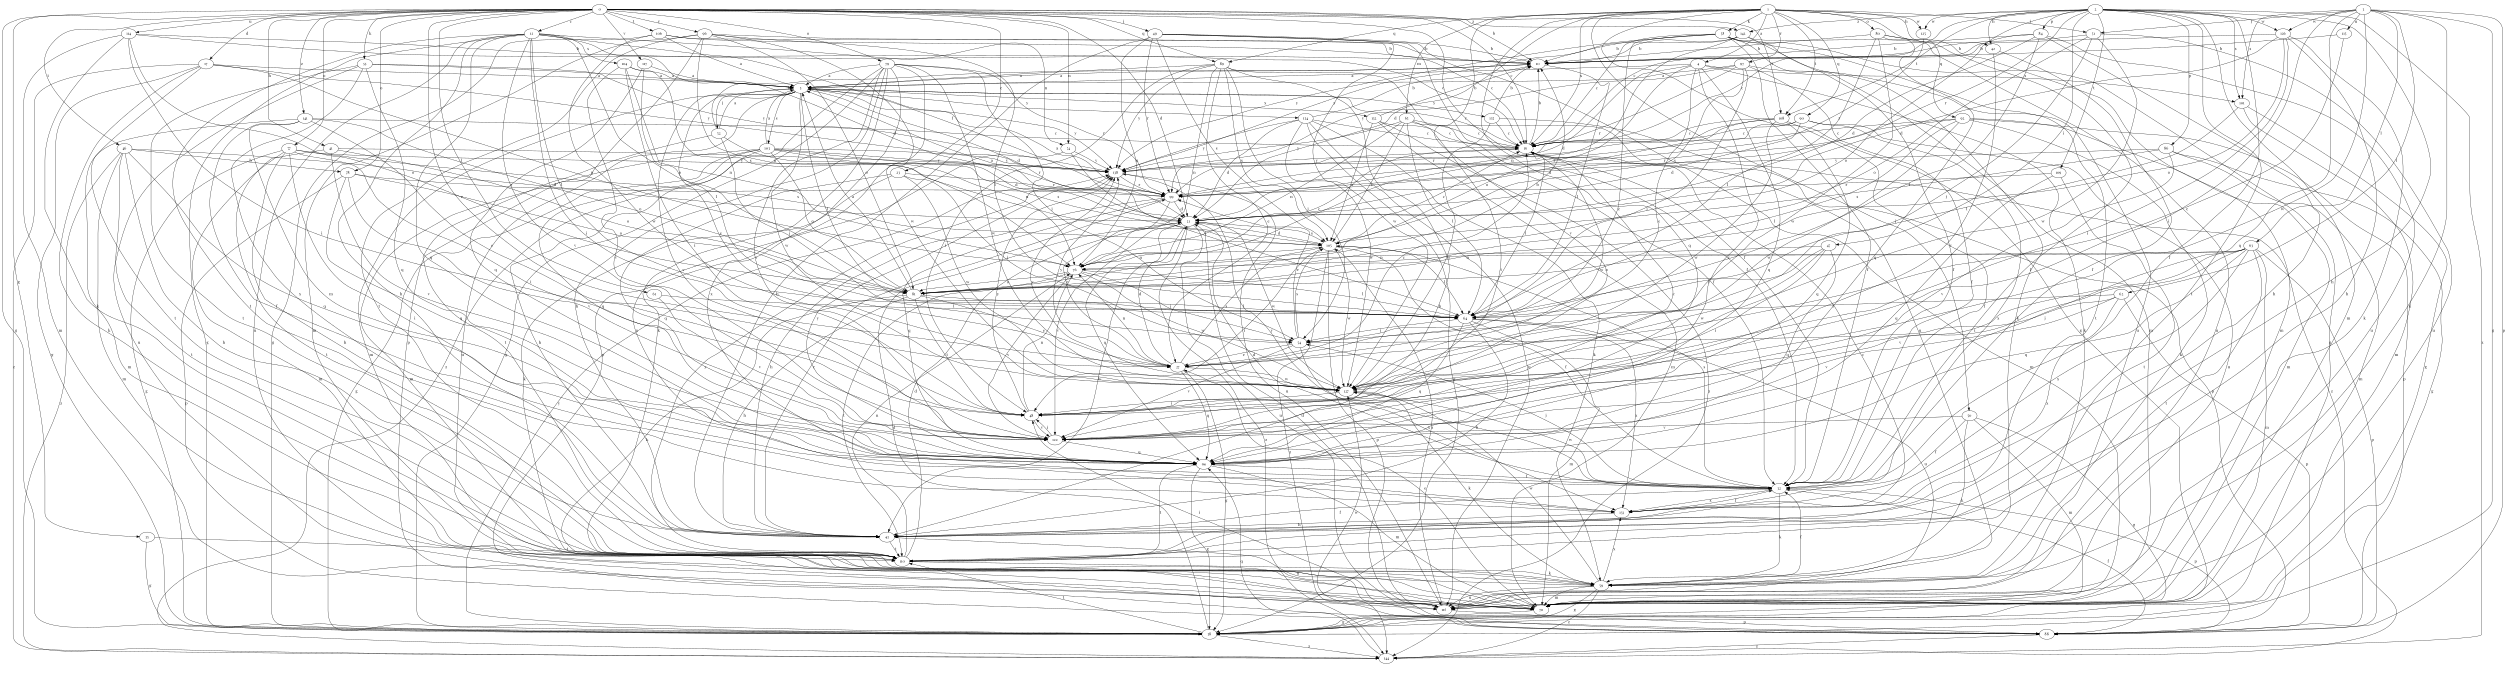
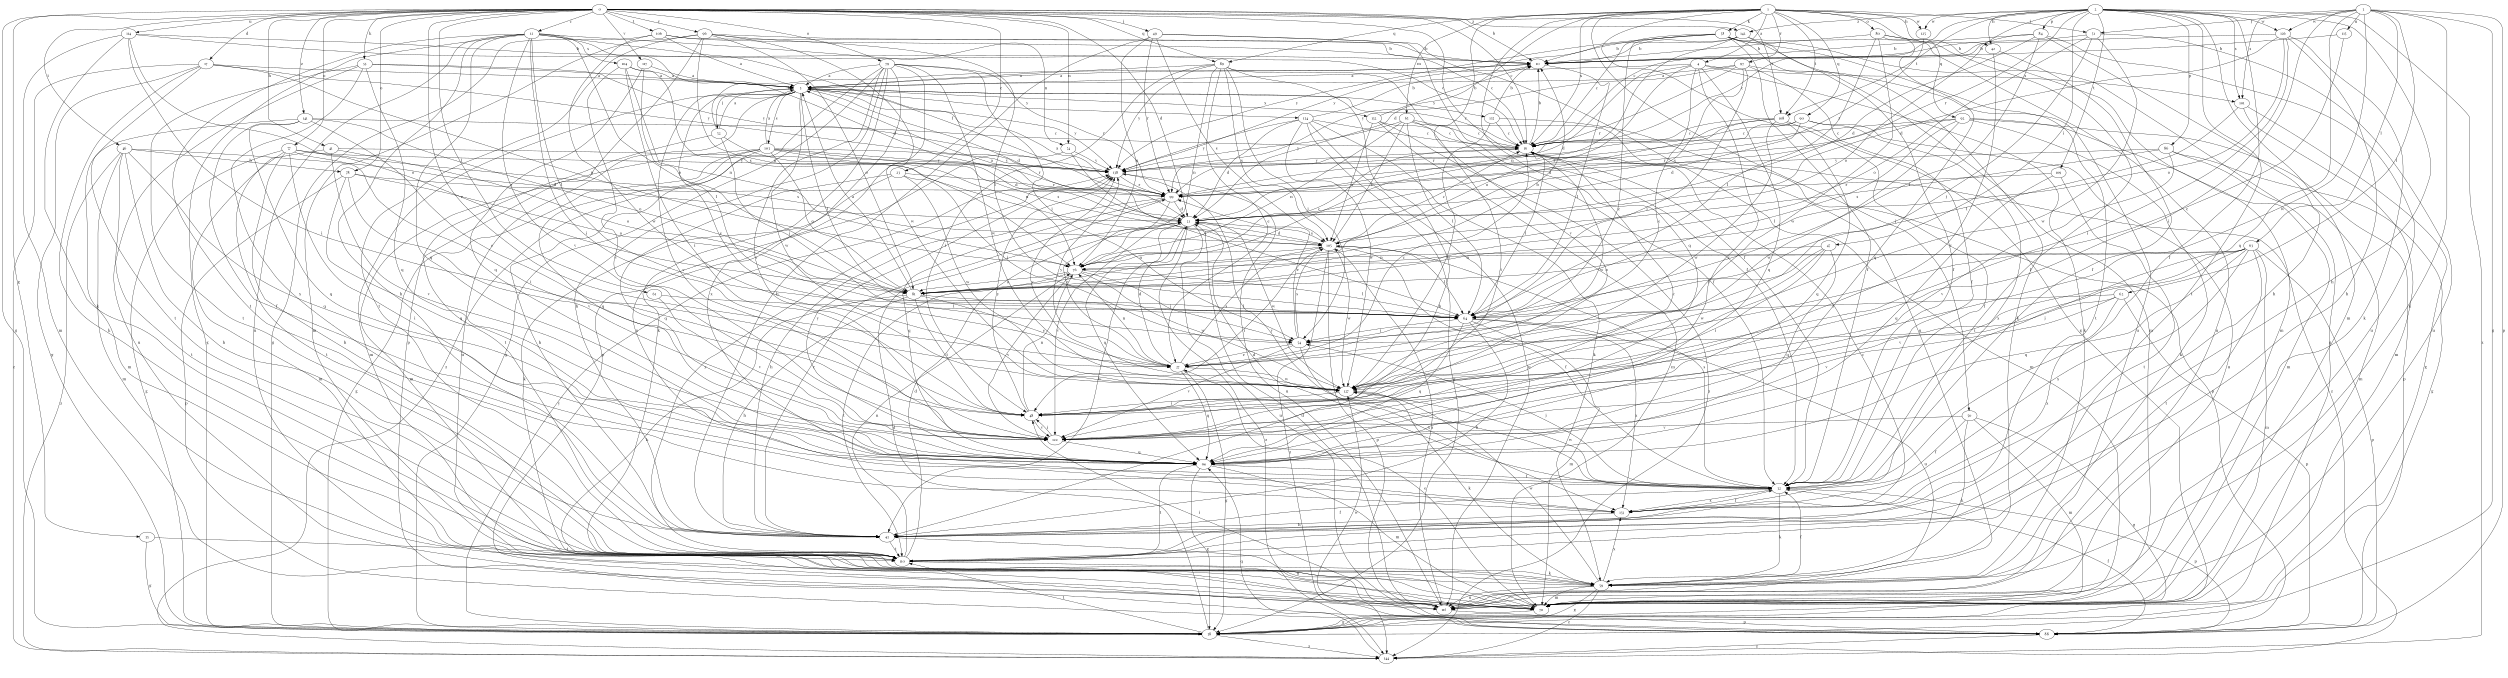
(1346, 39) -> none
(1330, 109) -> none
(331, 294) -> (331, 294)
